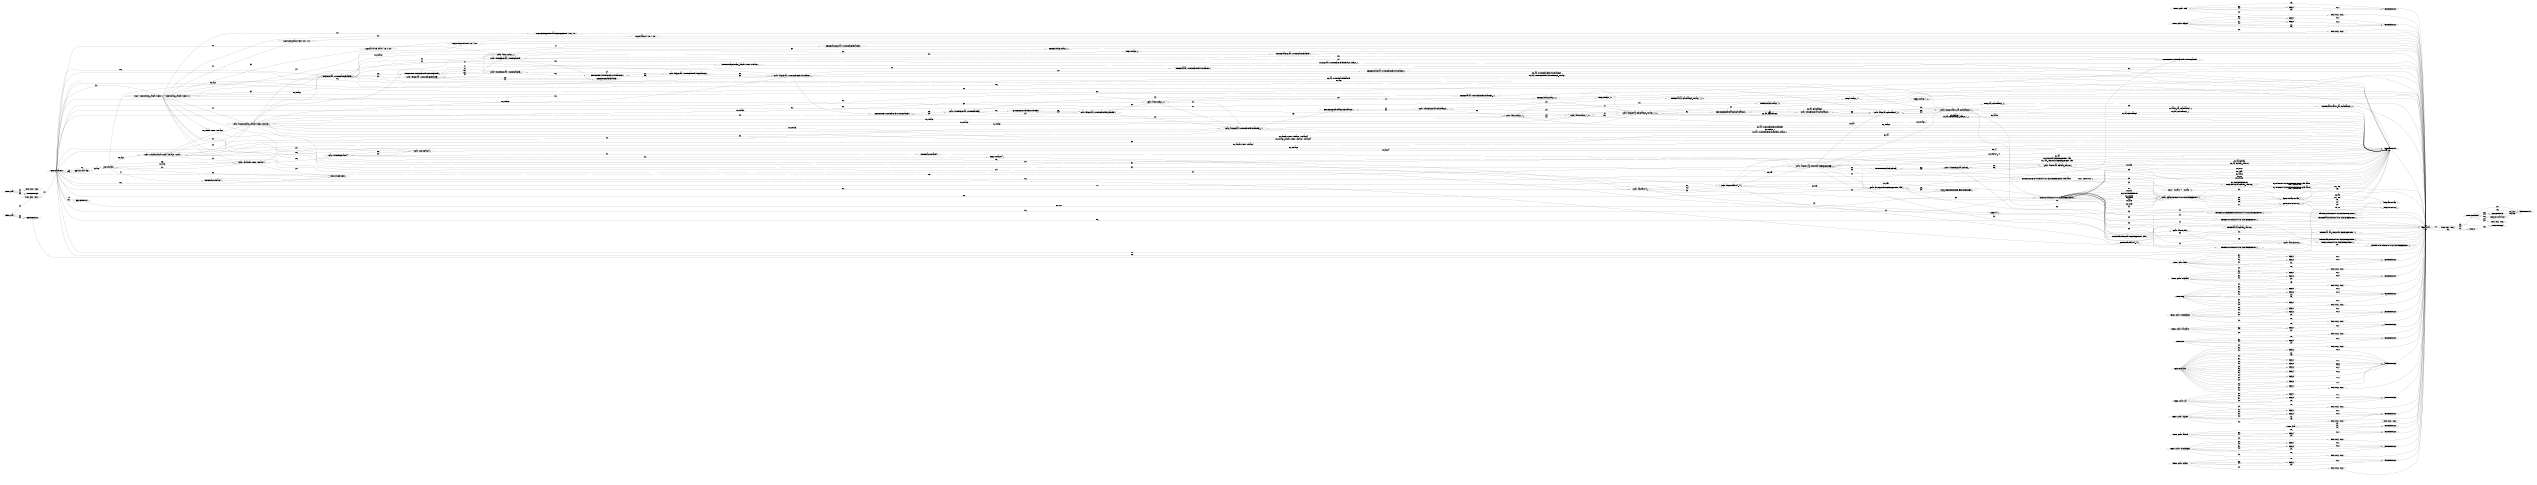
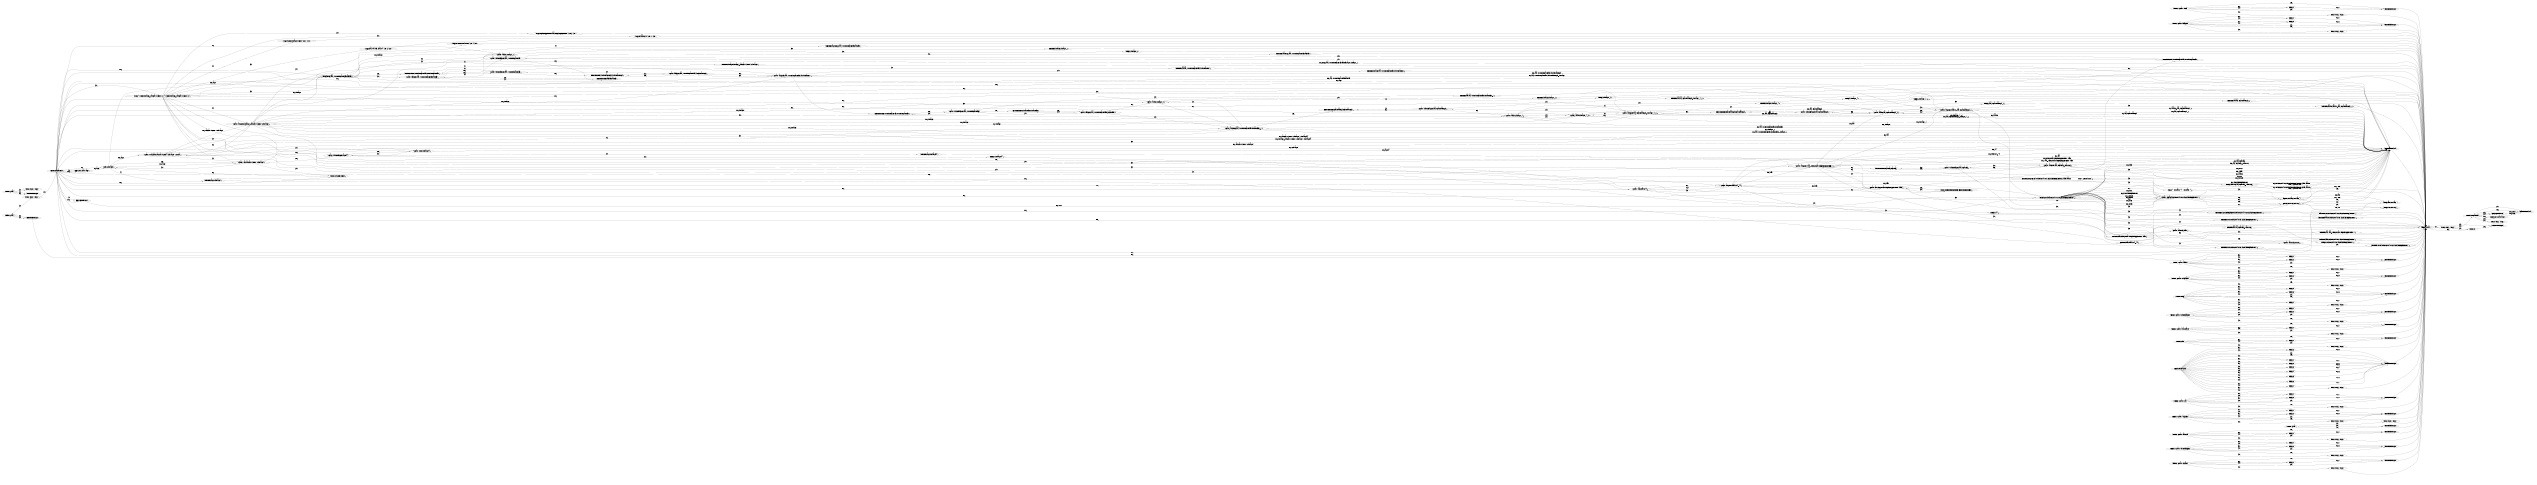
none -> (2239, 101)
